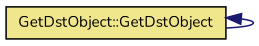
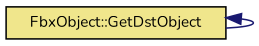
(116, 23) -> (116, 23)
